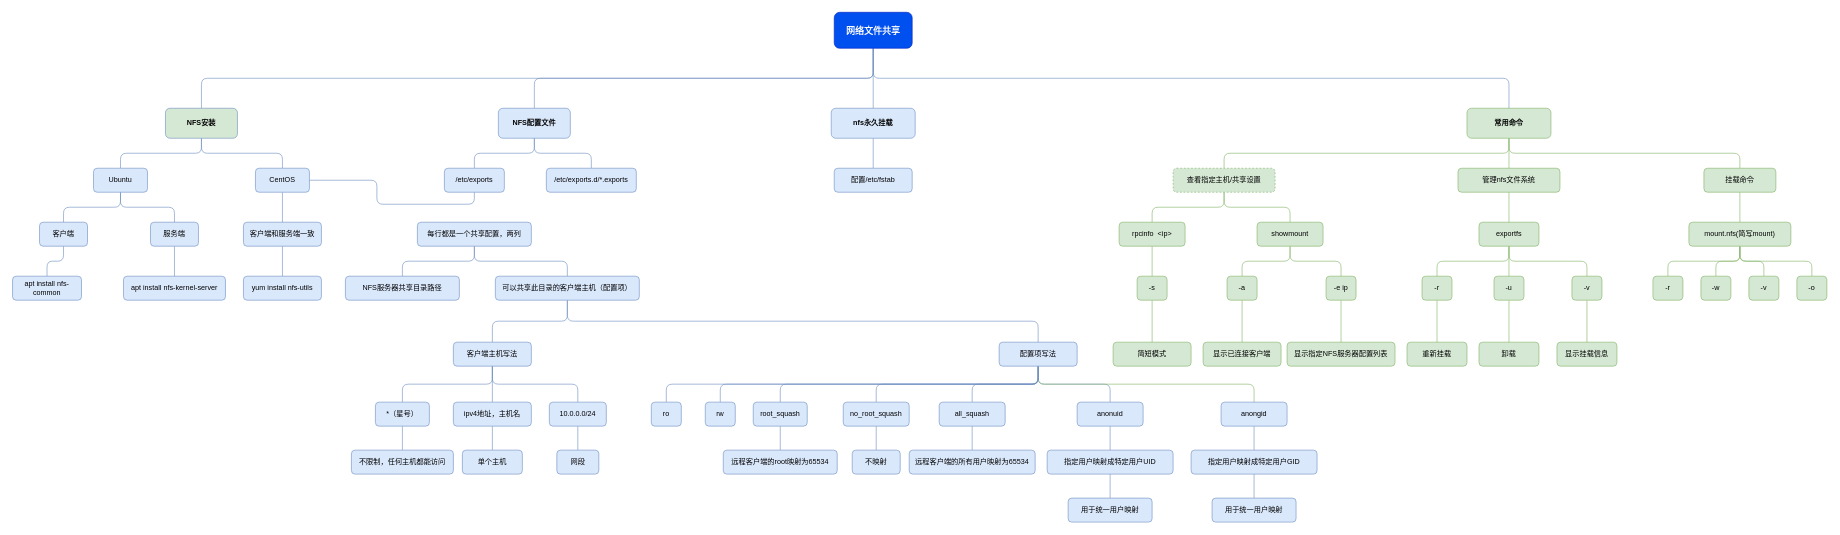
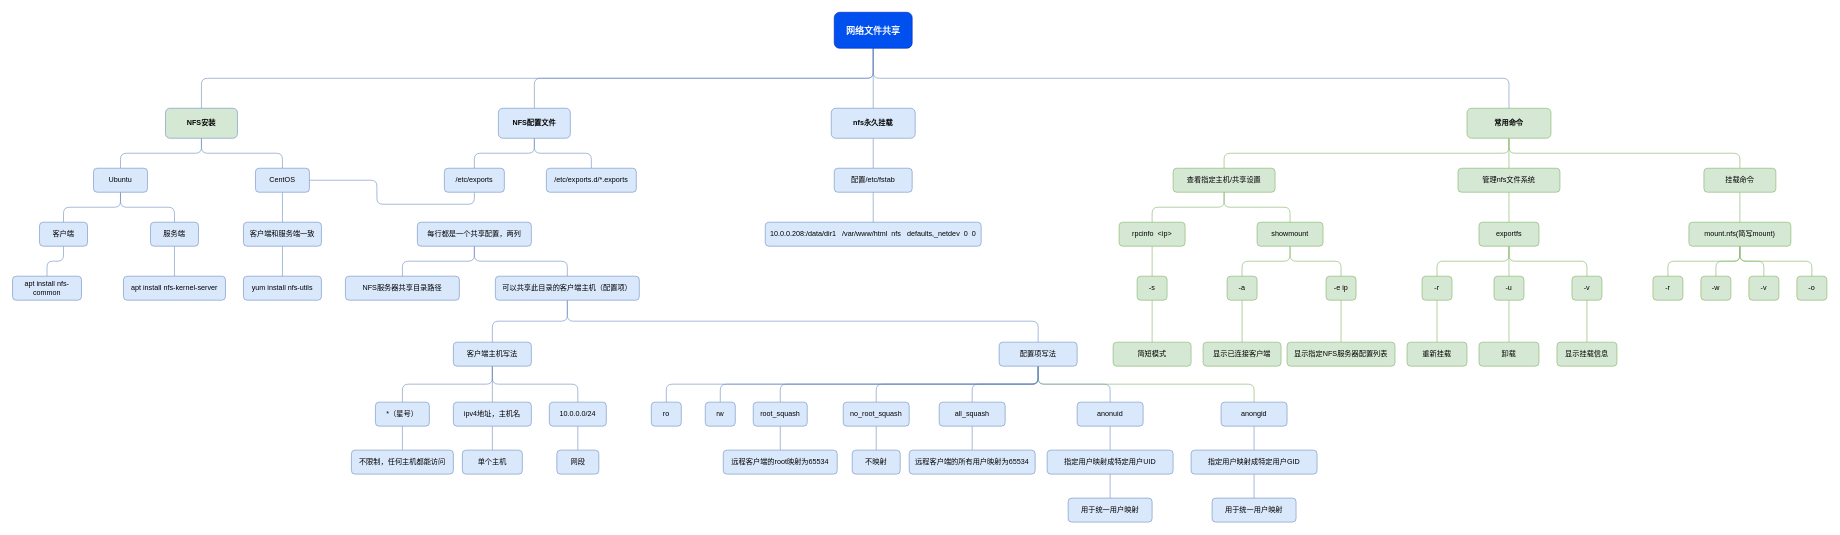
(1224, 180) -> (1224, 180)
none -> (873, 207)
none -> (873, 234)
